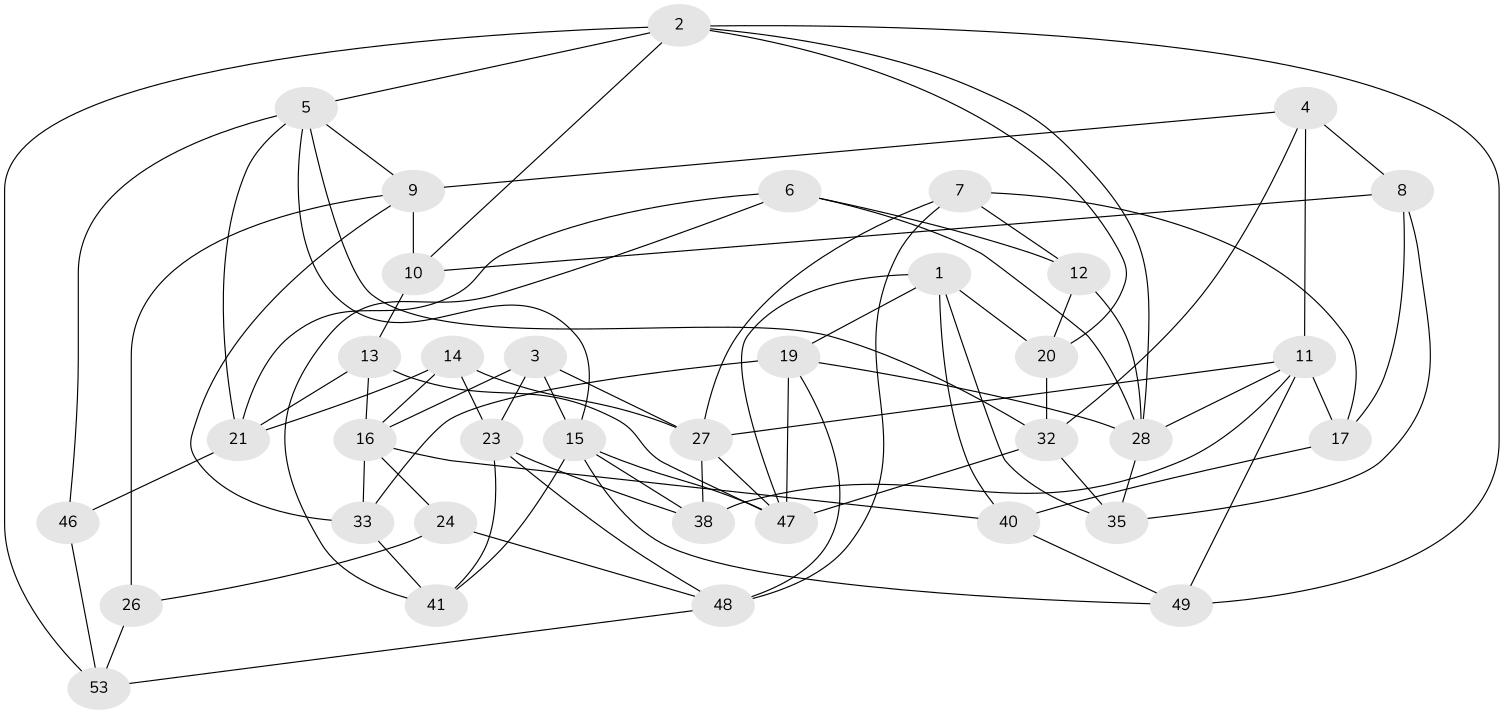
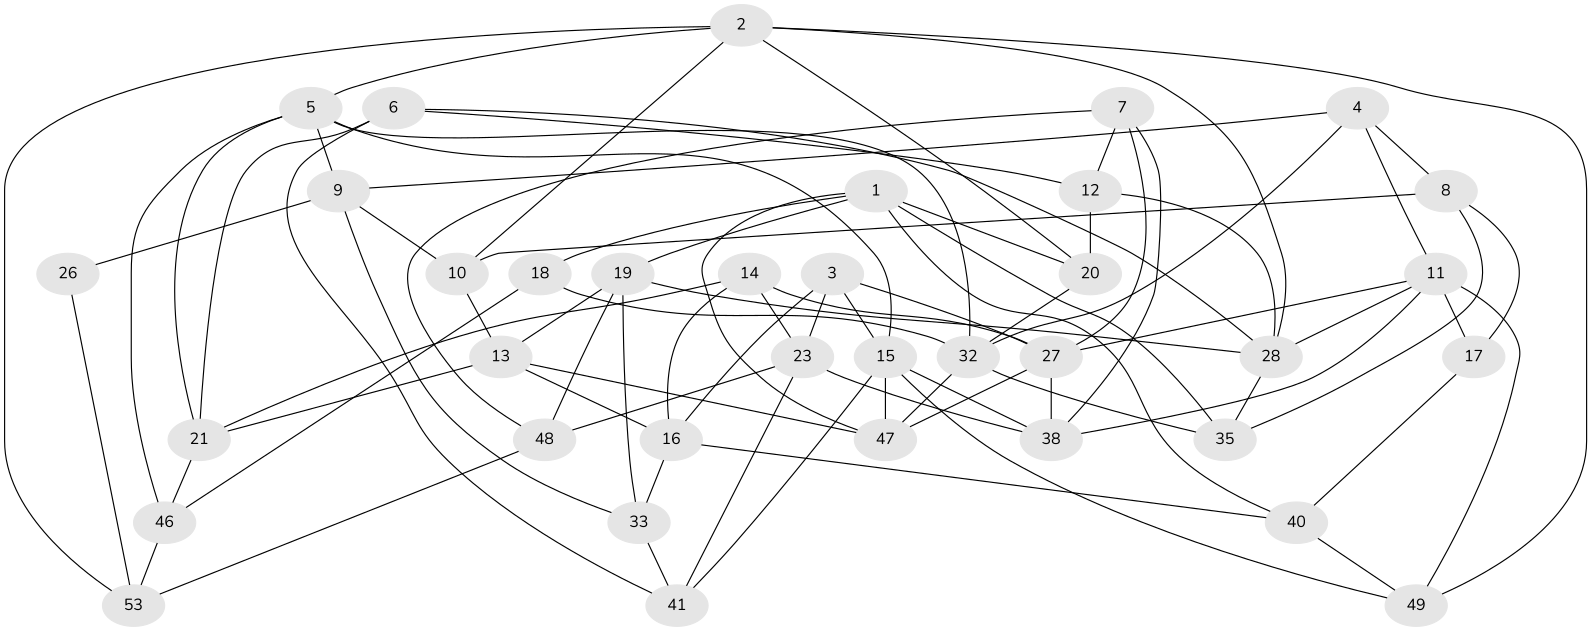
(1225, 243) -> (1154, 293)
none -> (540, 274)
(788, 440) -> (552, 322)
(446, 523) -> none
